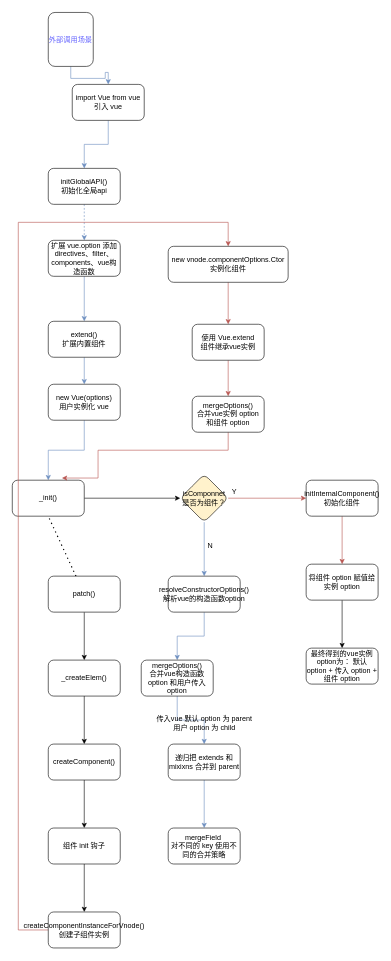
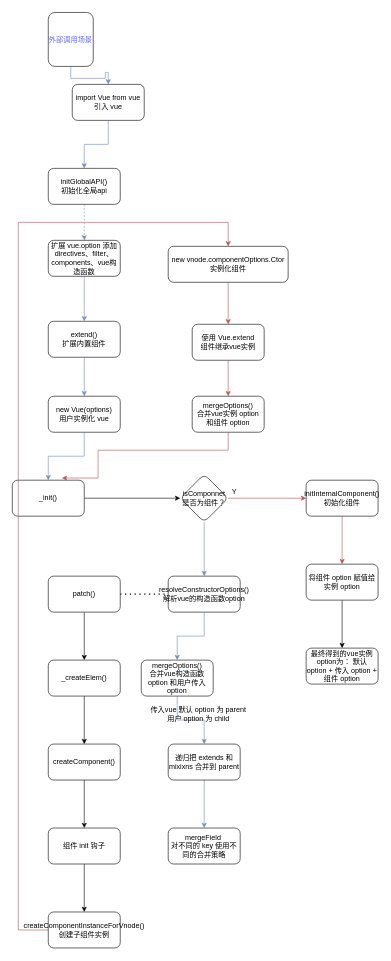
(84, 402) -> (84, 414)
(204, 498) -> (204, 498)
(62, 546) -> (144, 594)
(210, 546) -> none
(204, 723) -> (198, 714)
